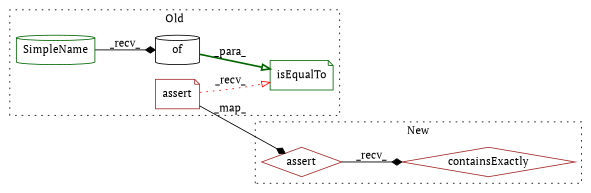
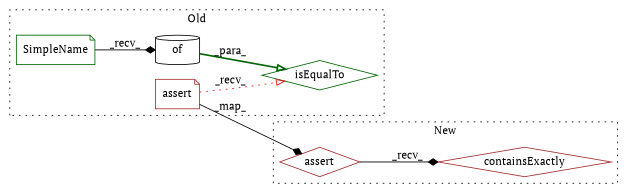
(56, 50) -> (56, 50)
(302, 75) -> (320, 75)
